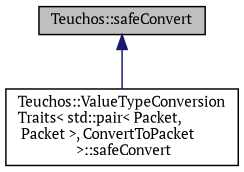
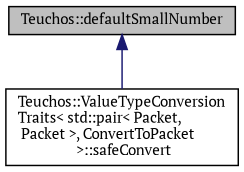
(122, 21) -> (122, 21)
